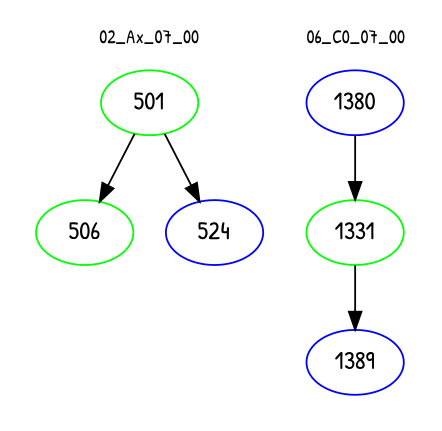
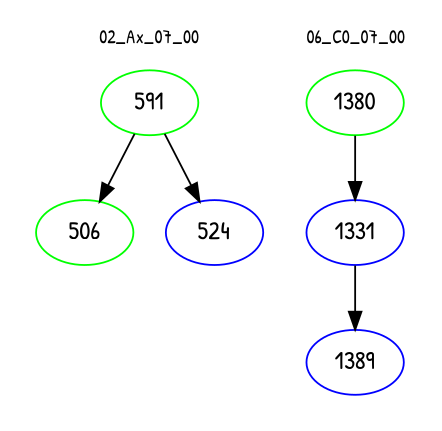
(150, 103) -> (150, 103)
(355, 103) -> (355, 103)
(355, 233) -> (355, 233)
